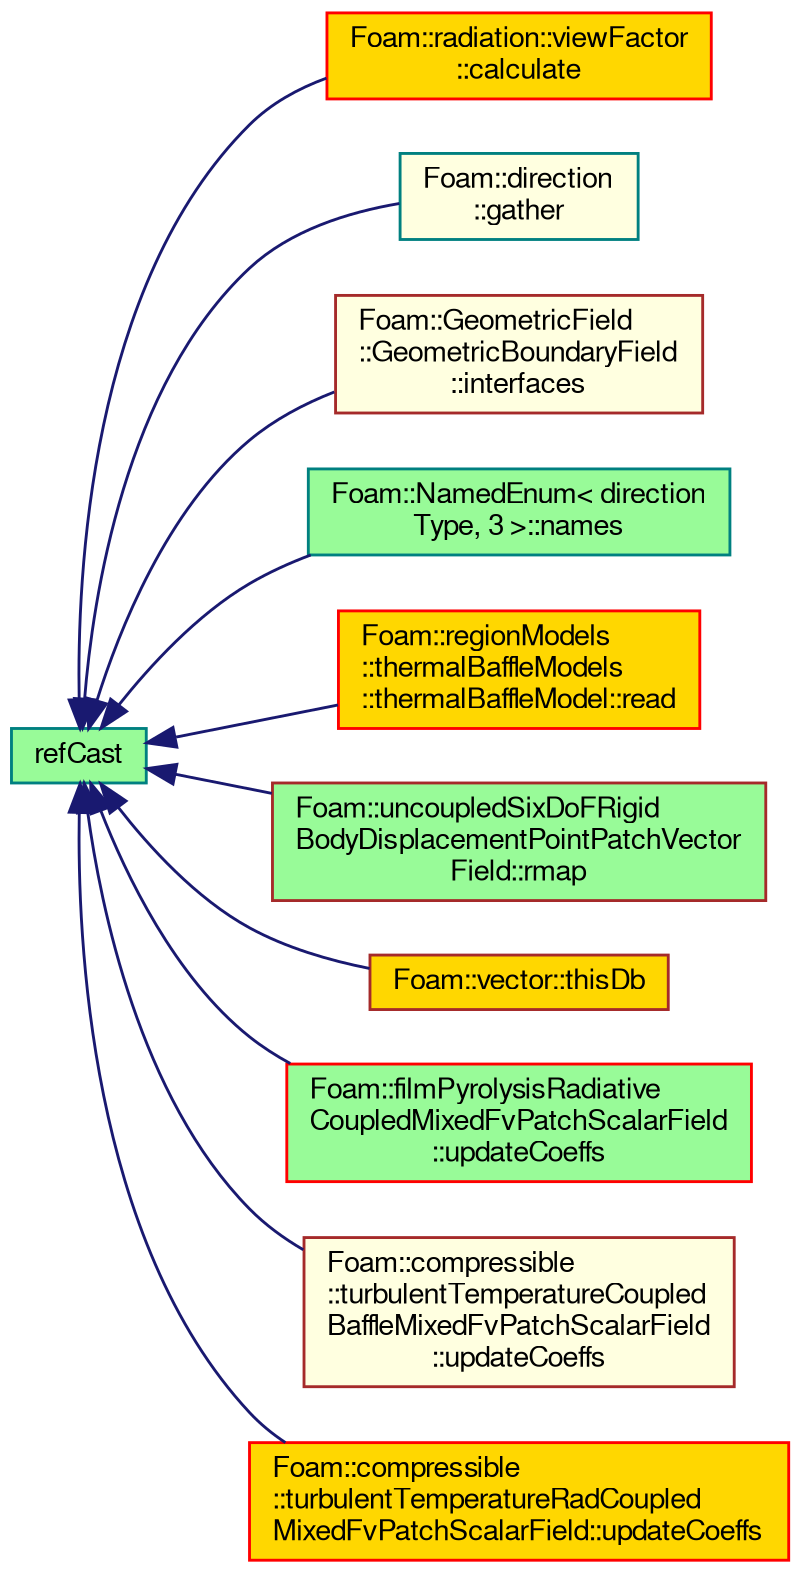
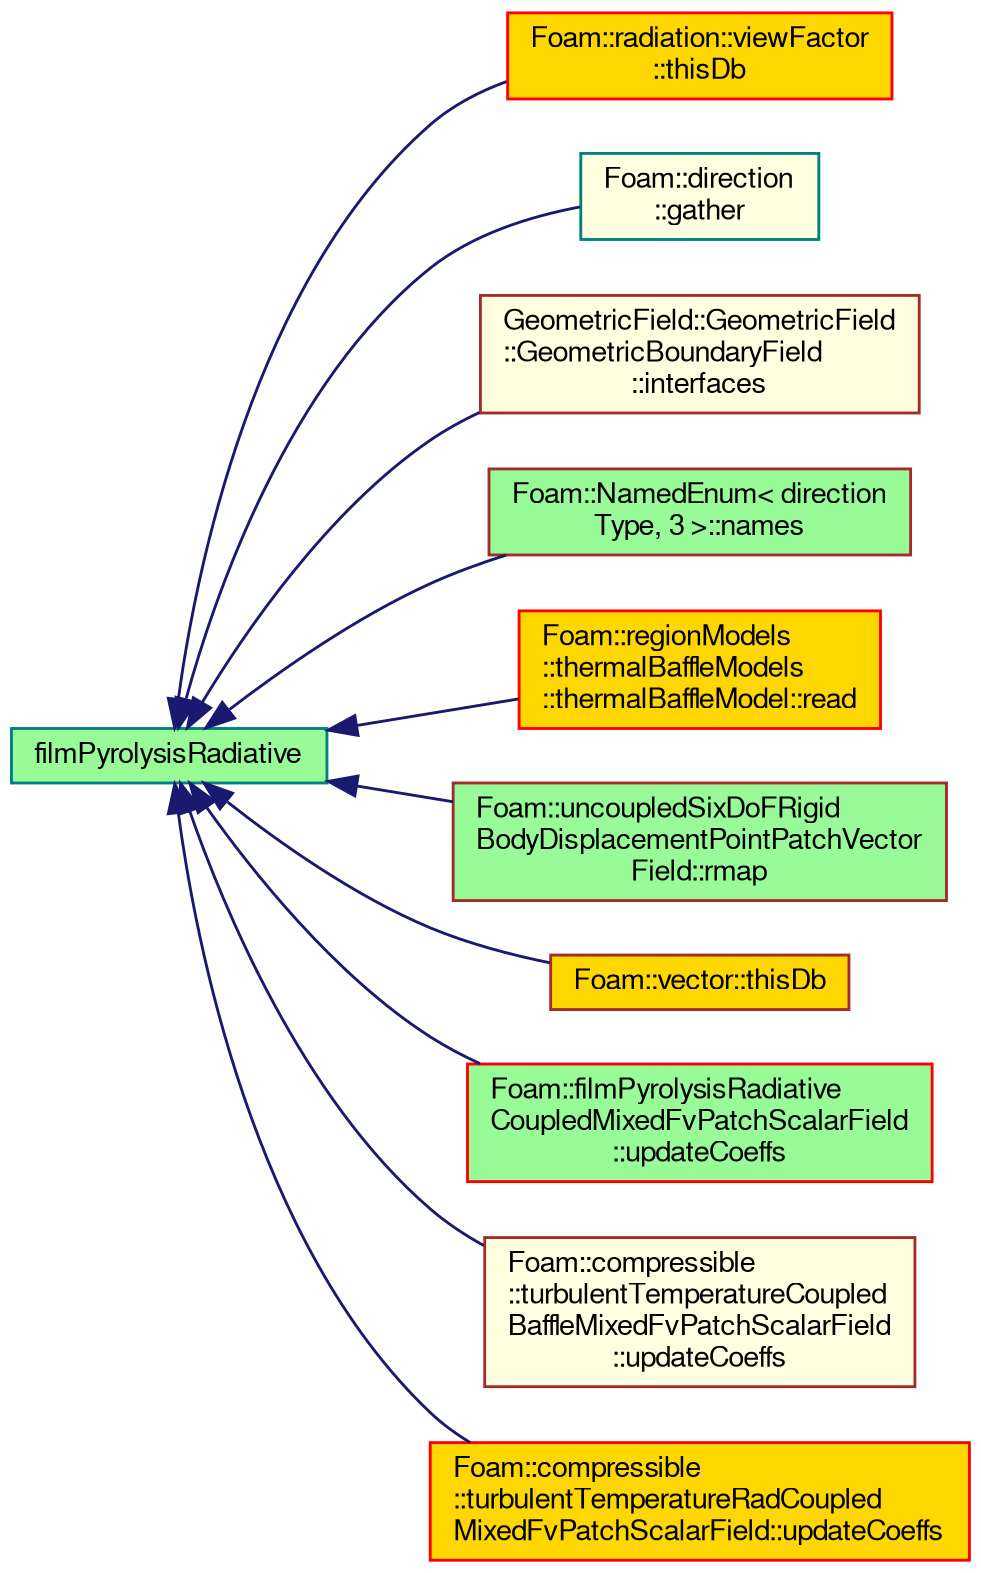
(519, 56) -> (700, 56)
(519, 354) -> (700, 354)
(519, 512) -> (700, 512)
(79, 756) -> (169, 756)
